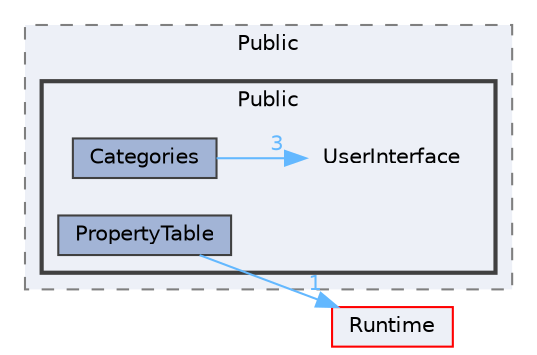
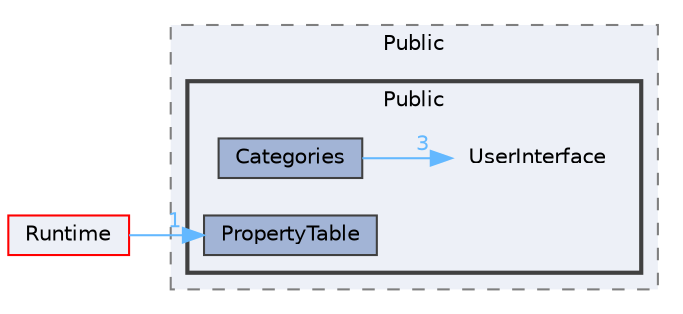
(259, 277) -> (156, 235)
